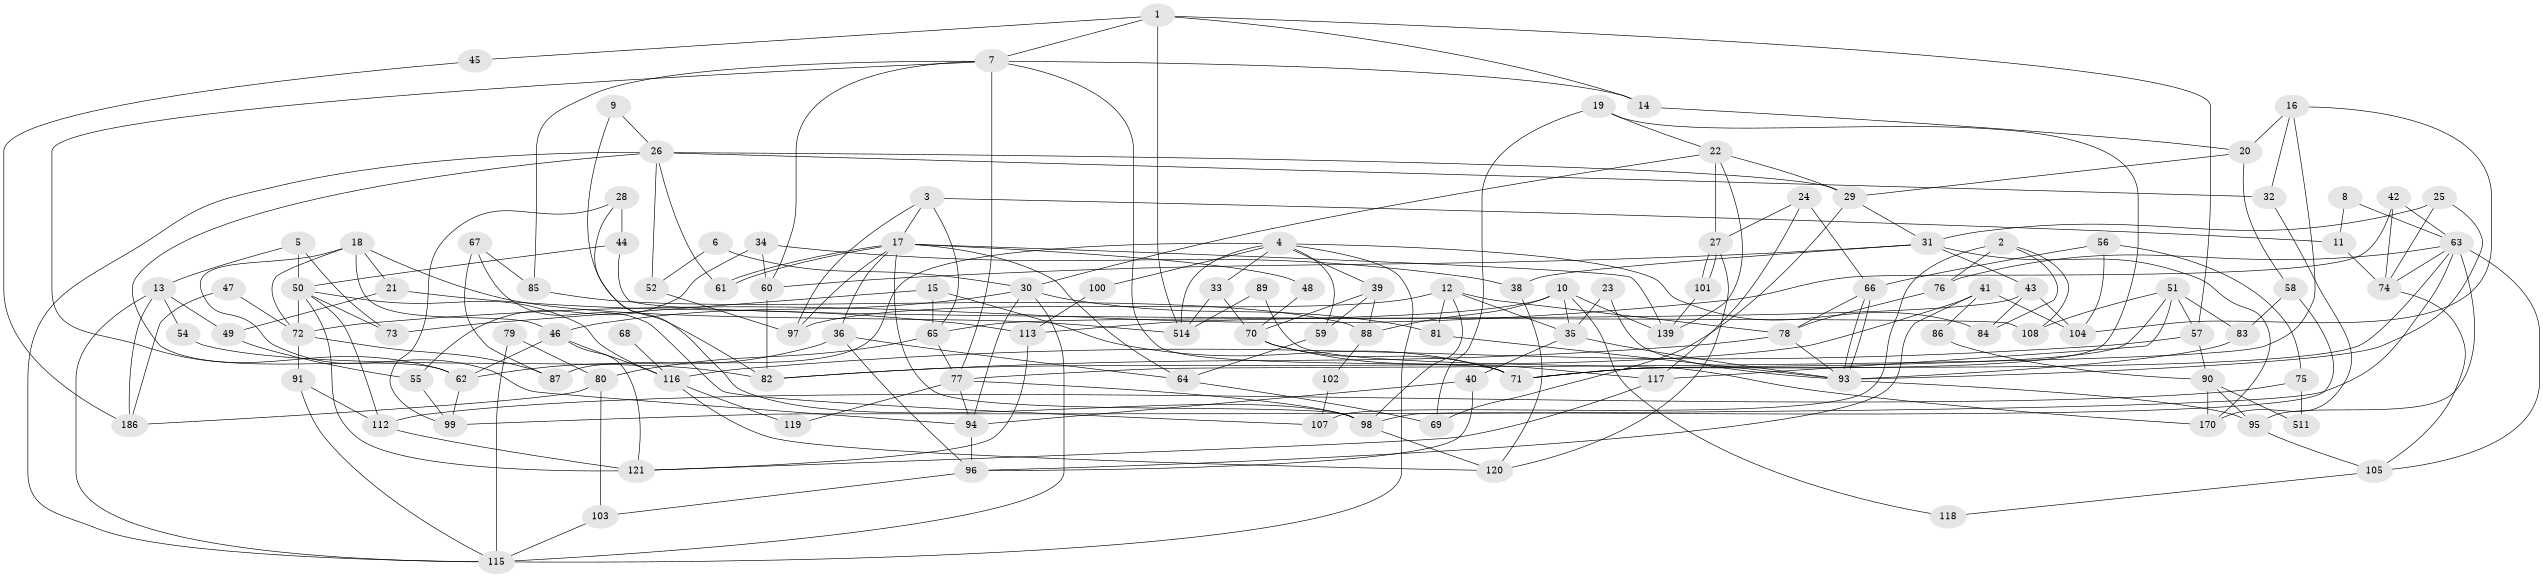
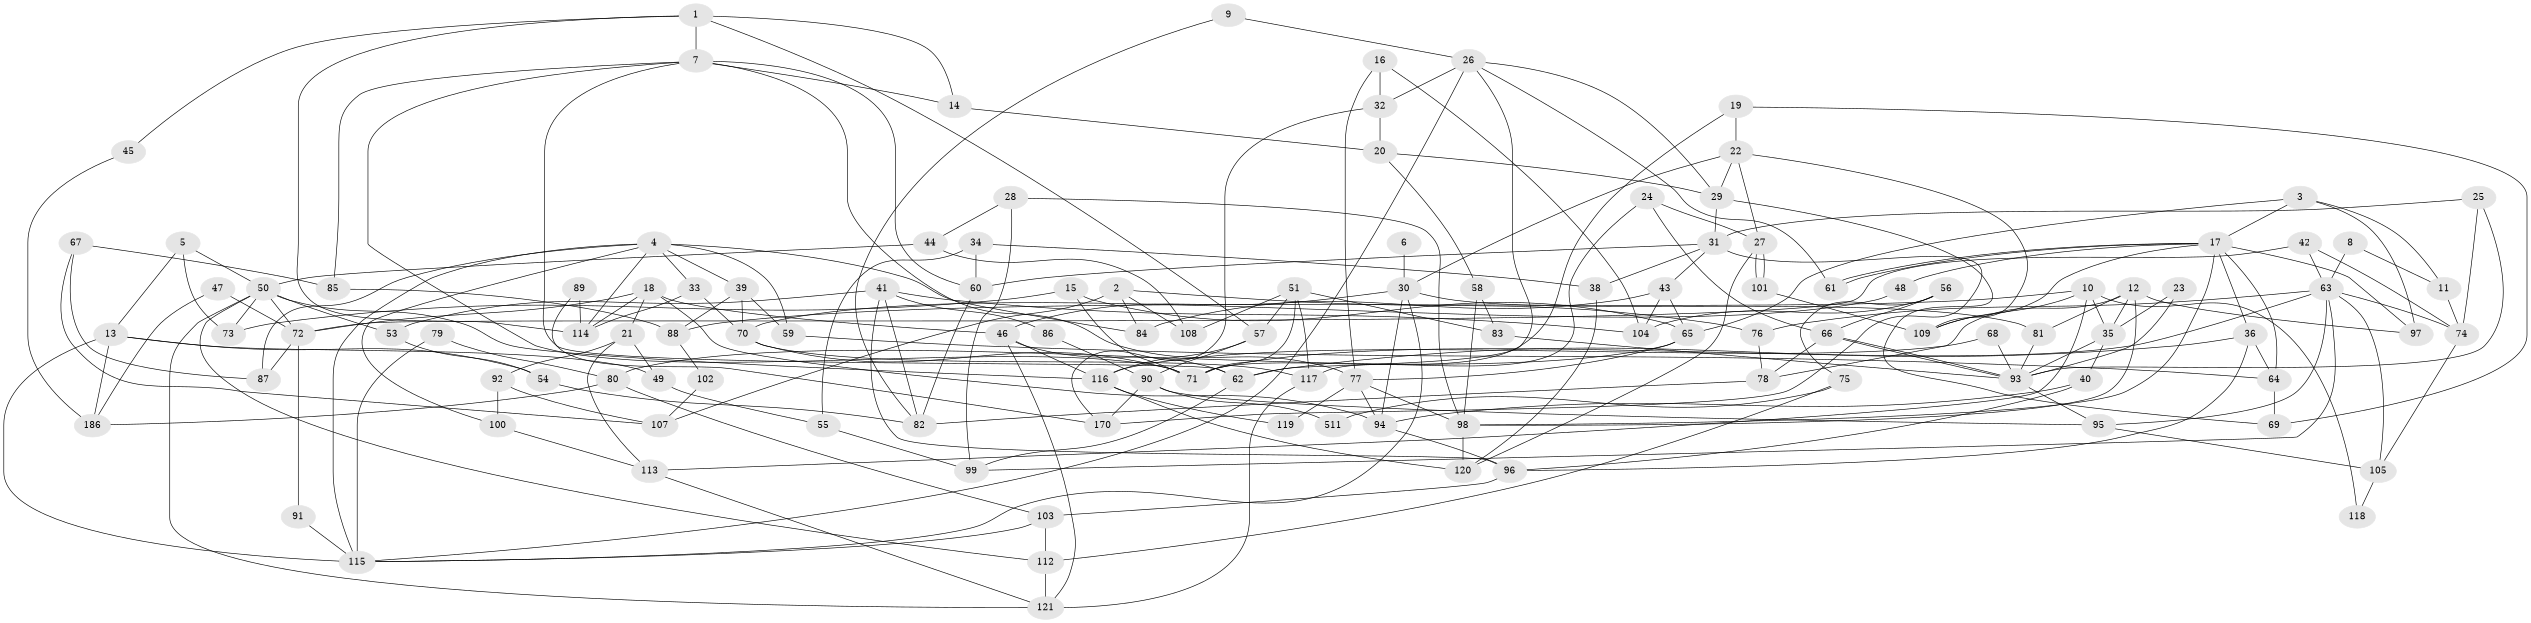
(2269, 129) -> (1380, 129)
(652, 289) -> none
none -> (392, 334)
(1182, 334) -> (581, 334)
(1666, 334) -> (1922, 334)
(1809, 353) -> (2005, 359)
none -> (498, 380)
(339, 403) -> (1046, 540)
